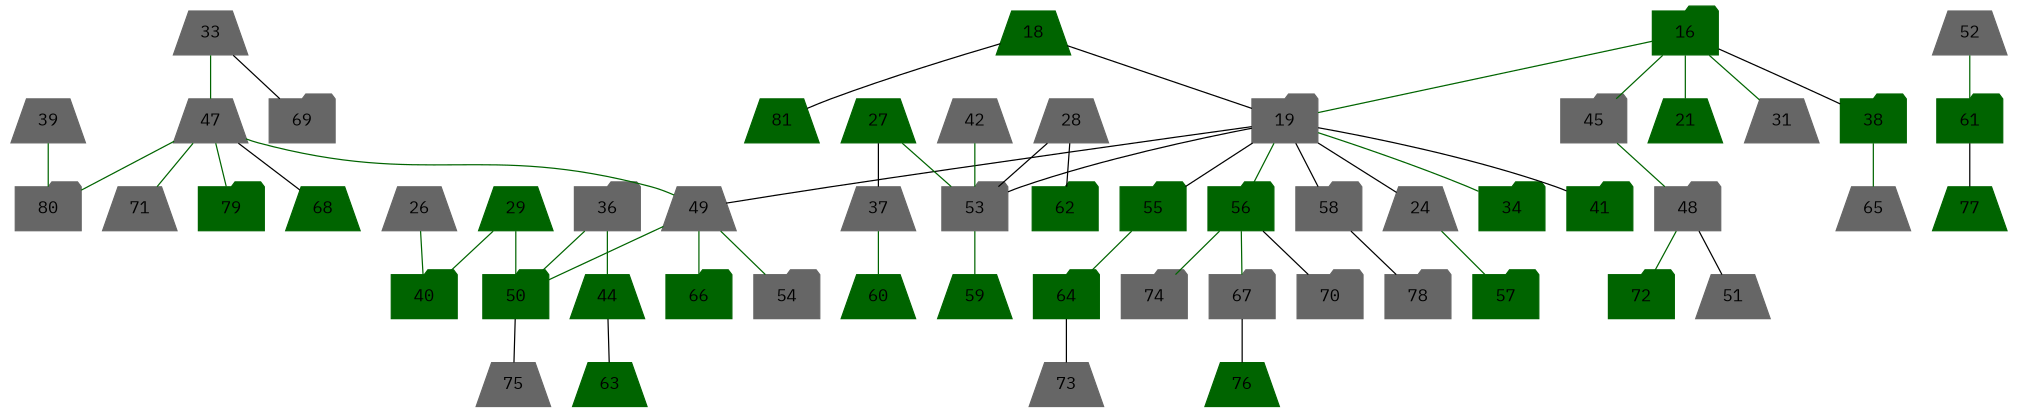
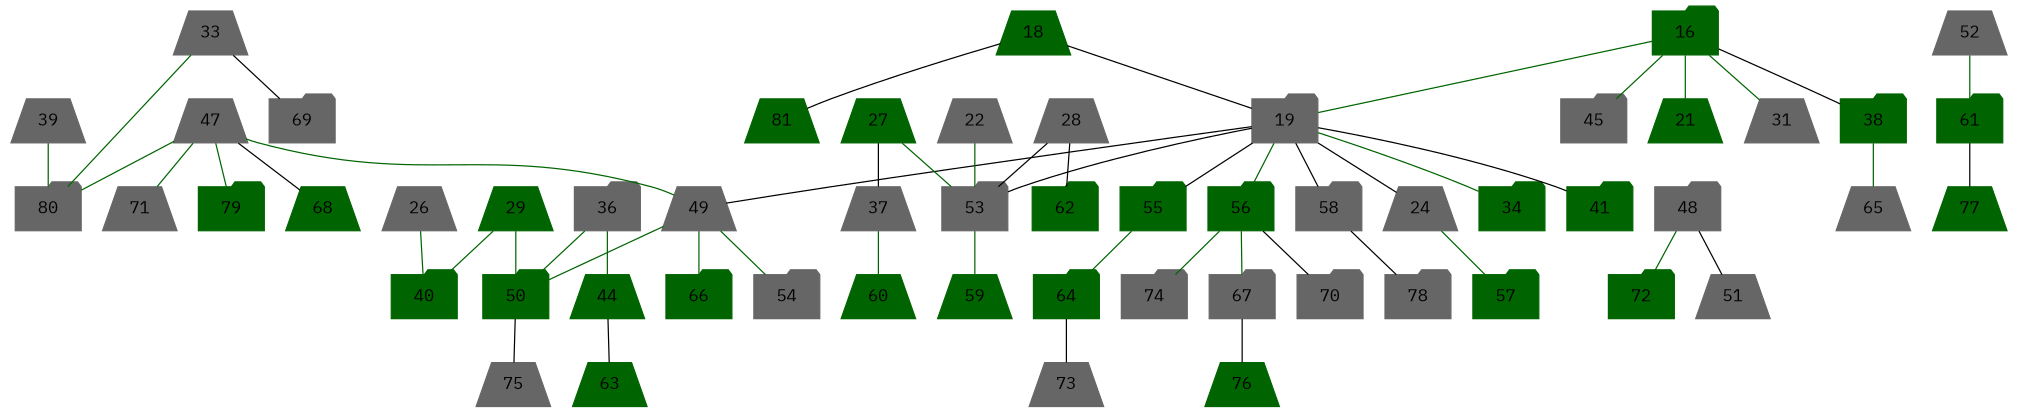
(211, 77) -> (129, 121)
(975, 121) -> (975, 121)
(1641, 165) -> none
